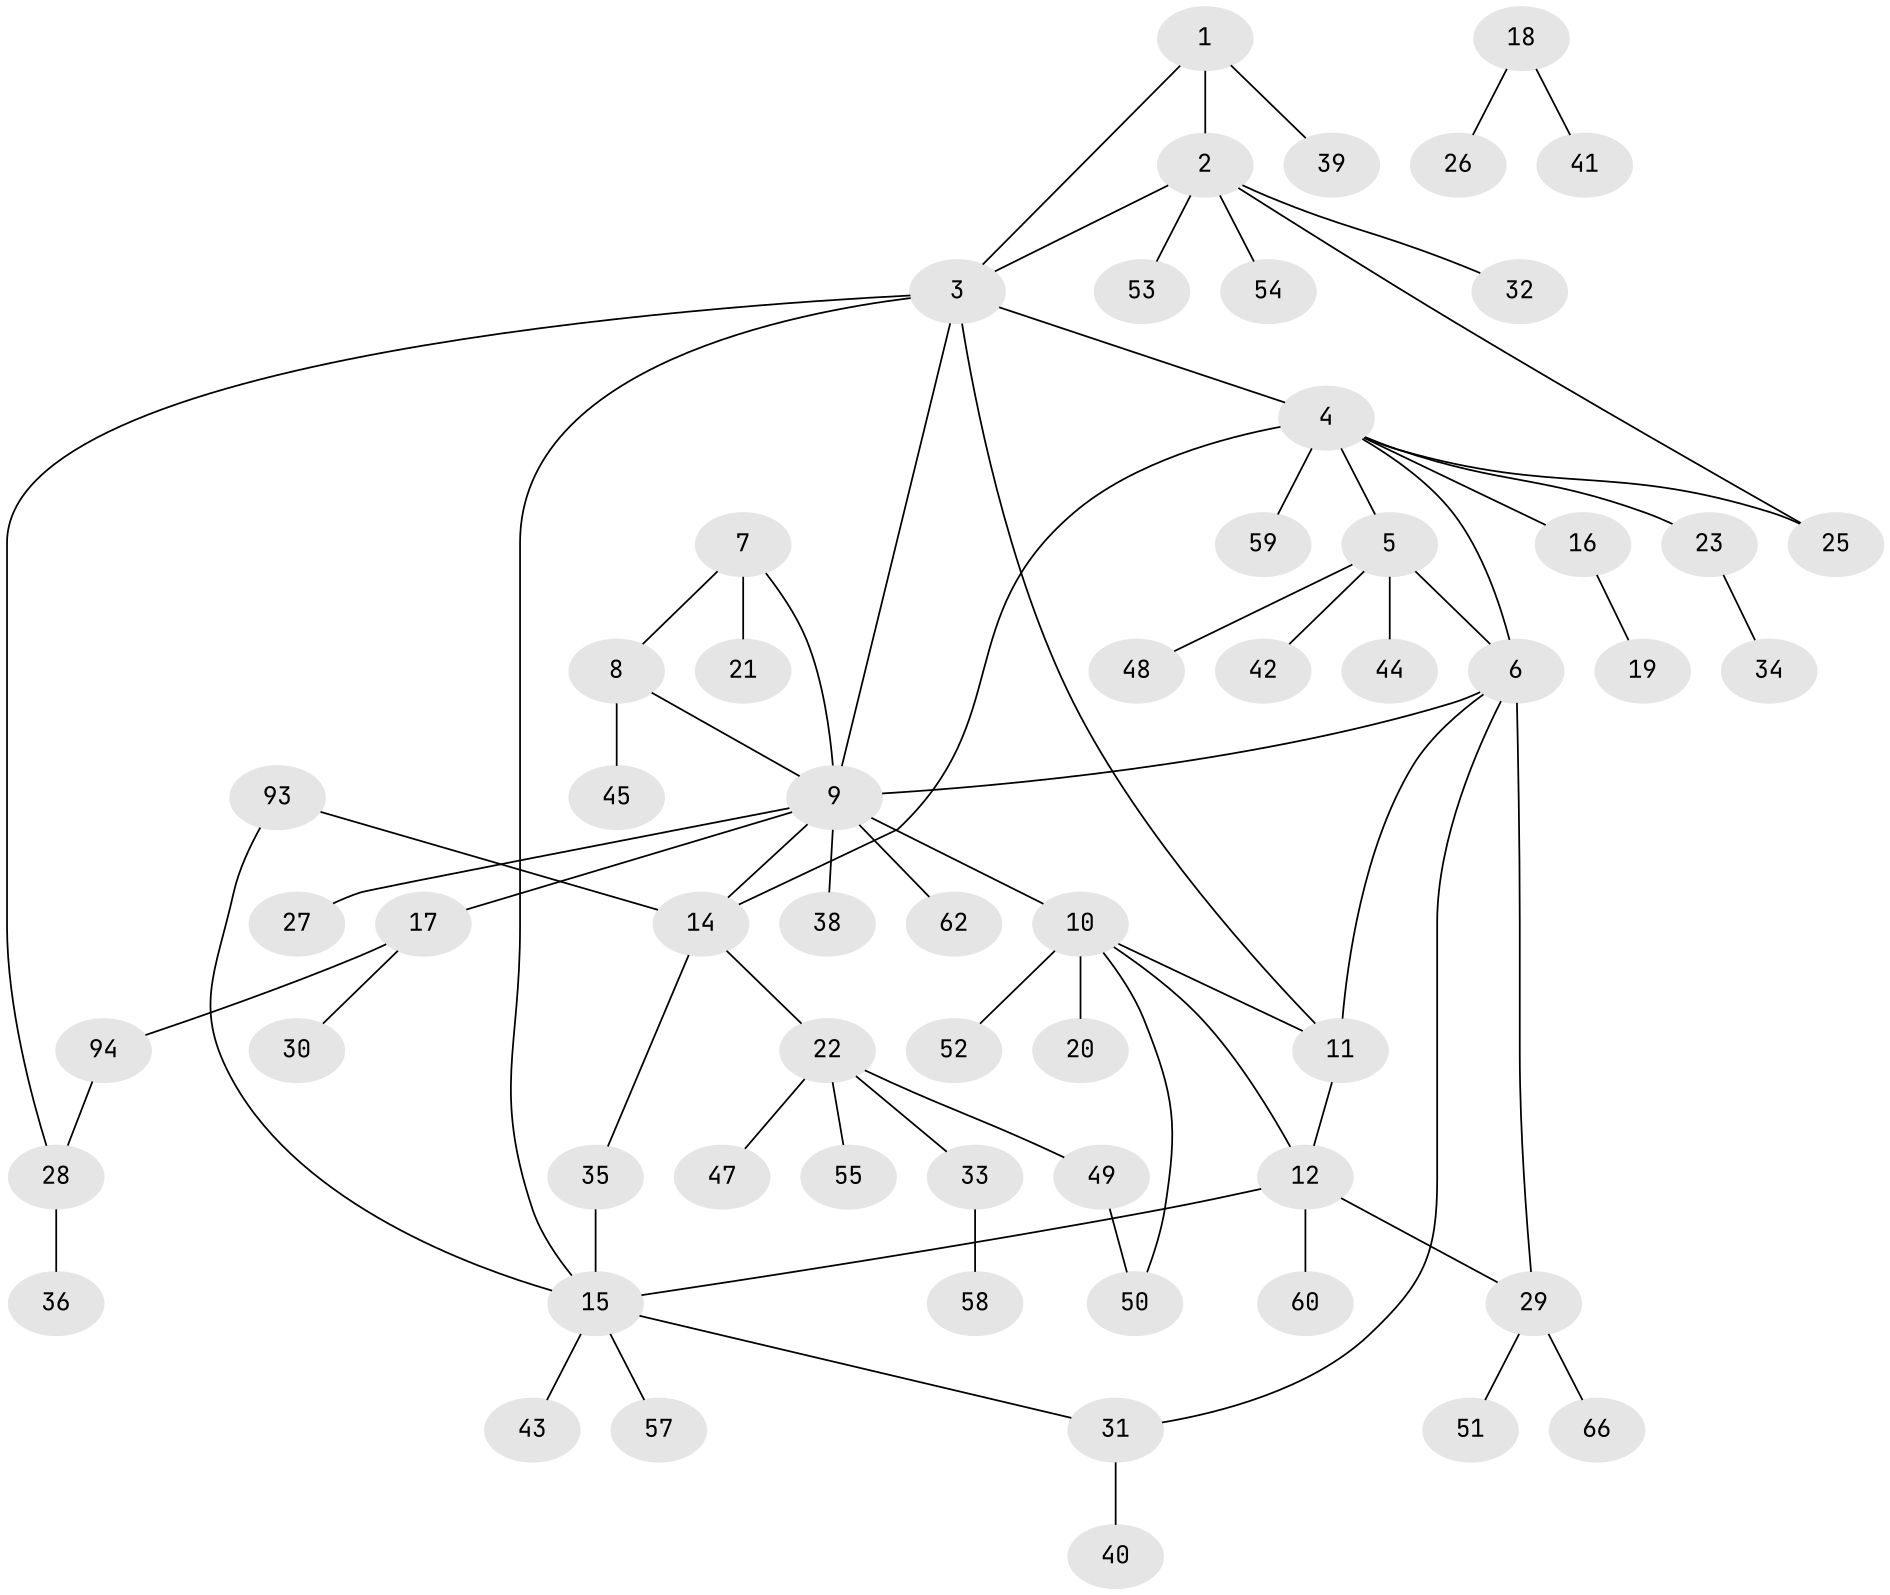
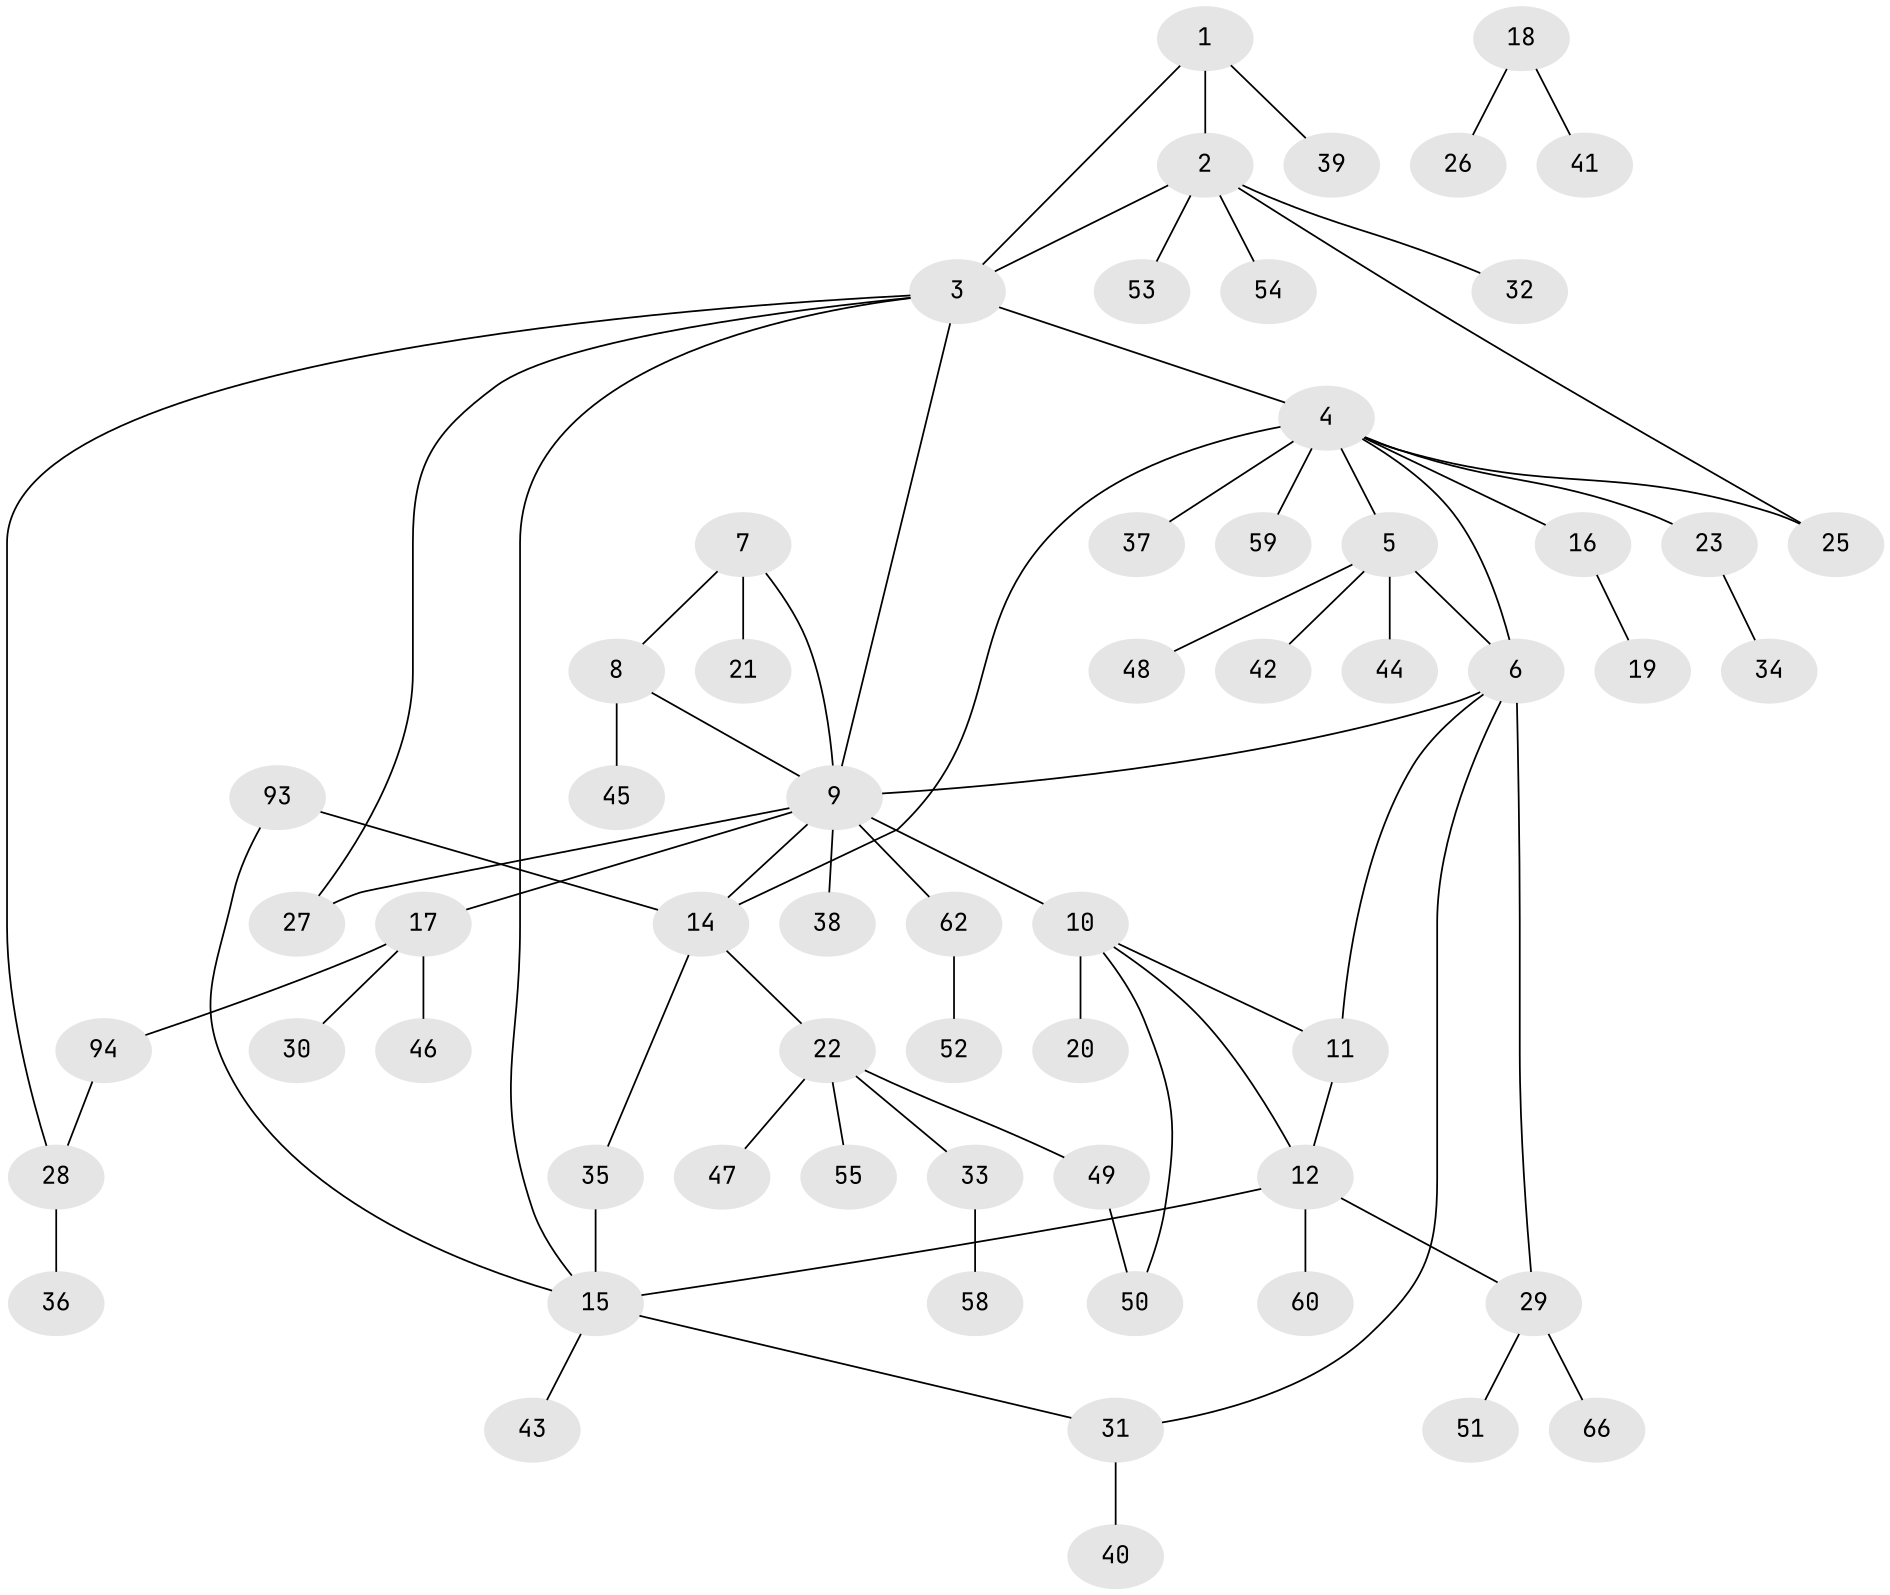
none -> (1137, 545)
(1075, 706) -> (445, 432)
(1017, 987) -> (954, 988)
none -> (423, 1051)
(659, 1430) -> none
